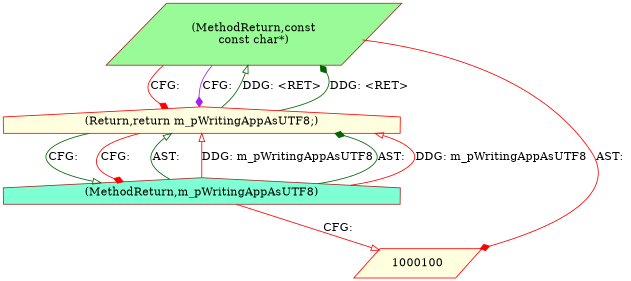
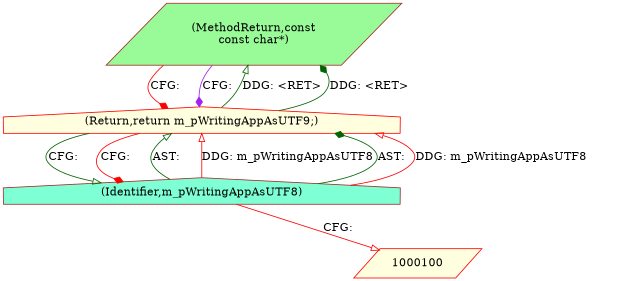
(557, 114) -> none
(202, 121) -> (202, 121)
(202, 192) -> (202, 192)
